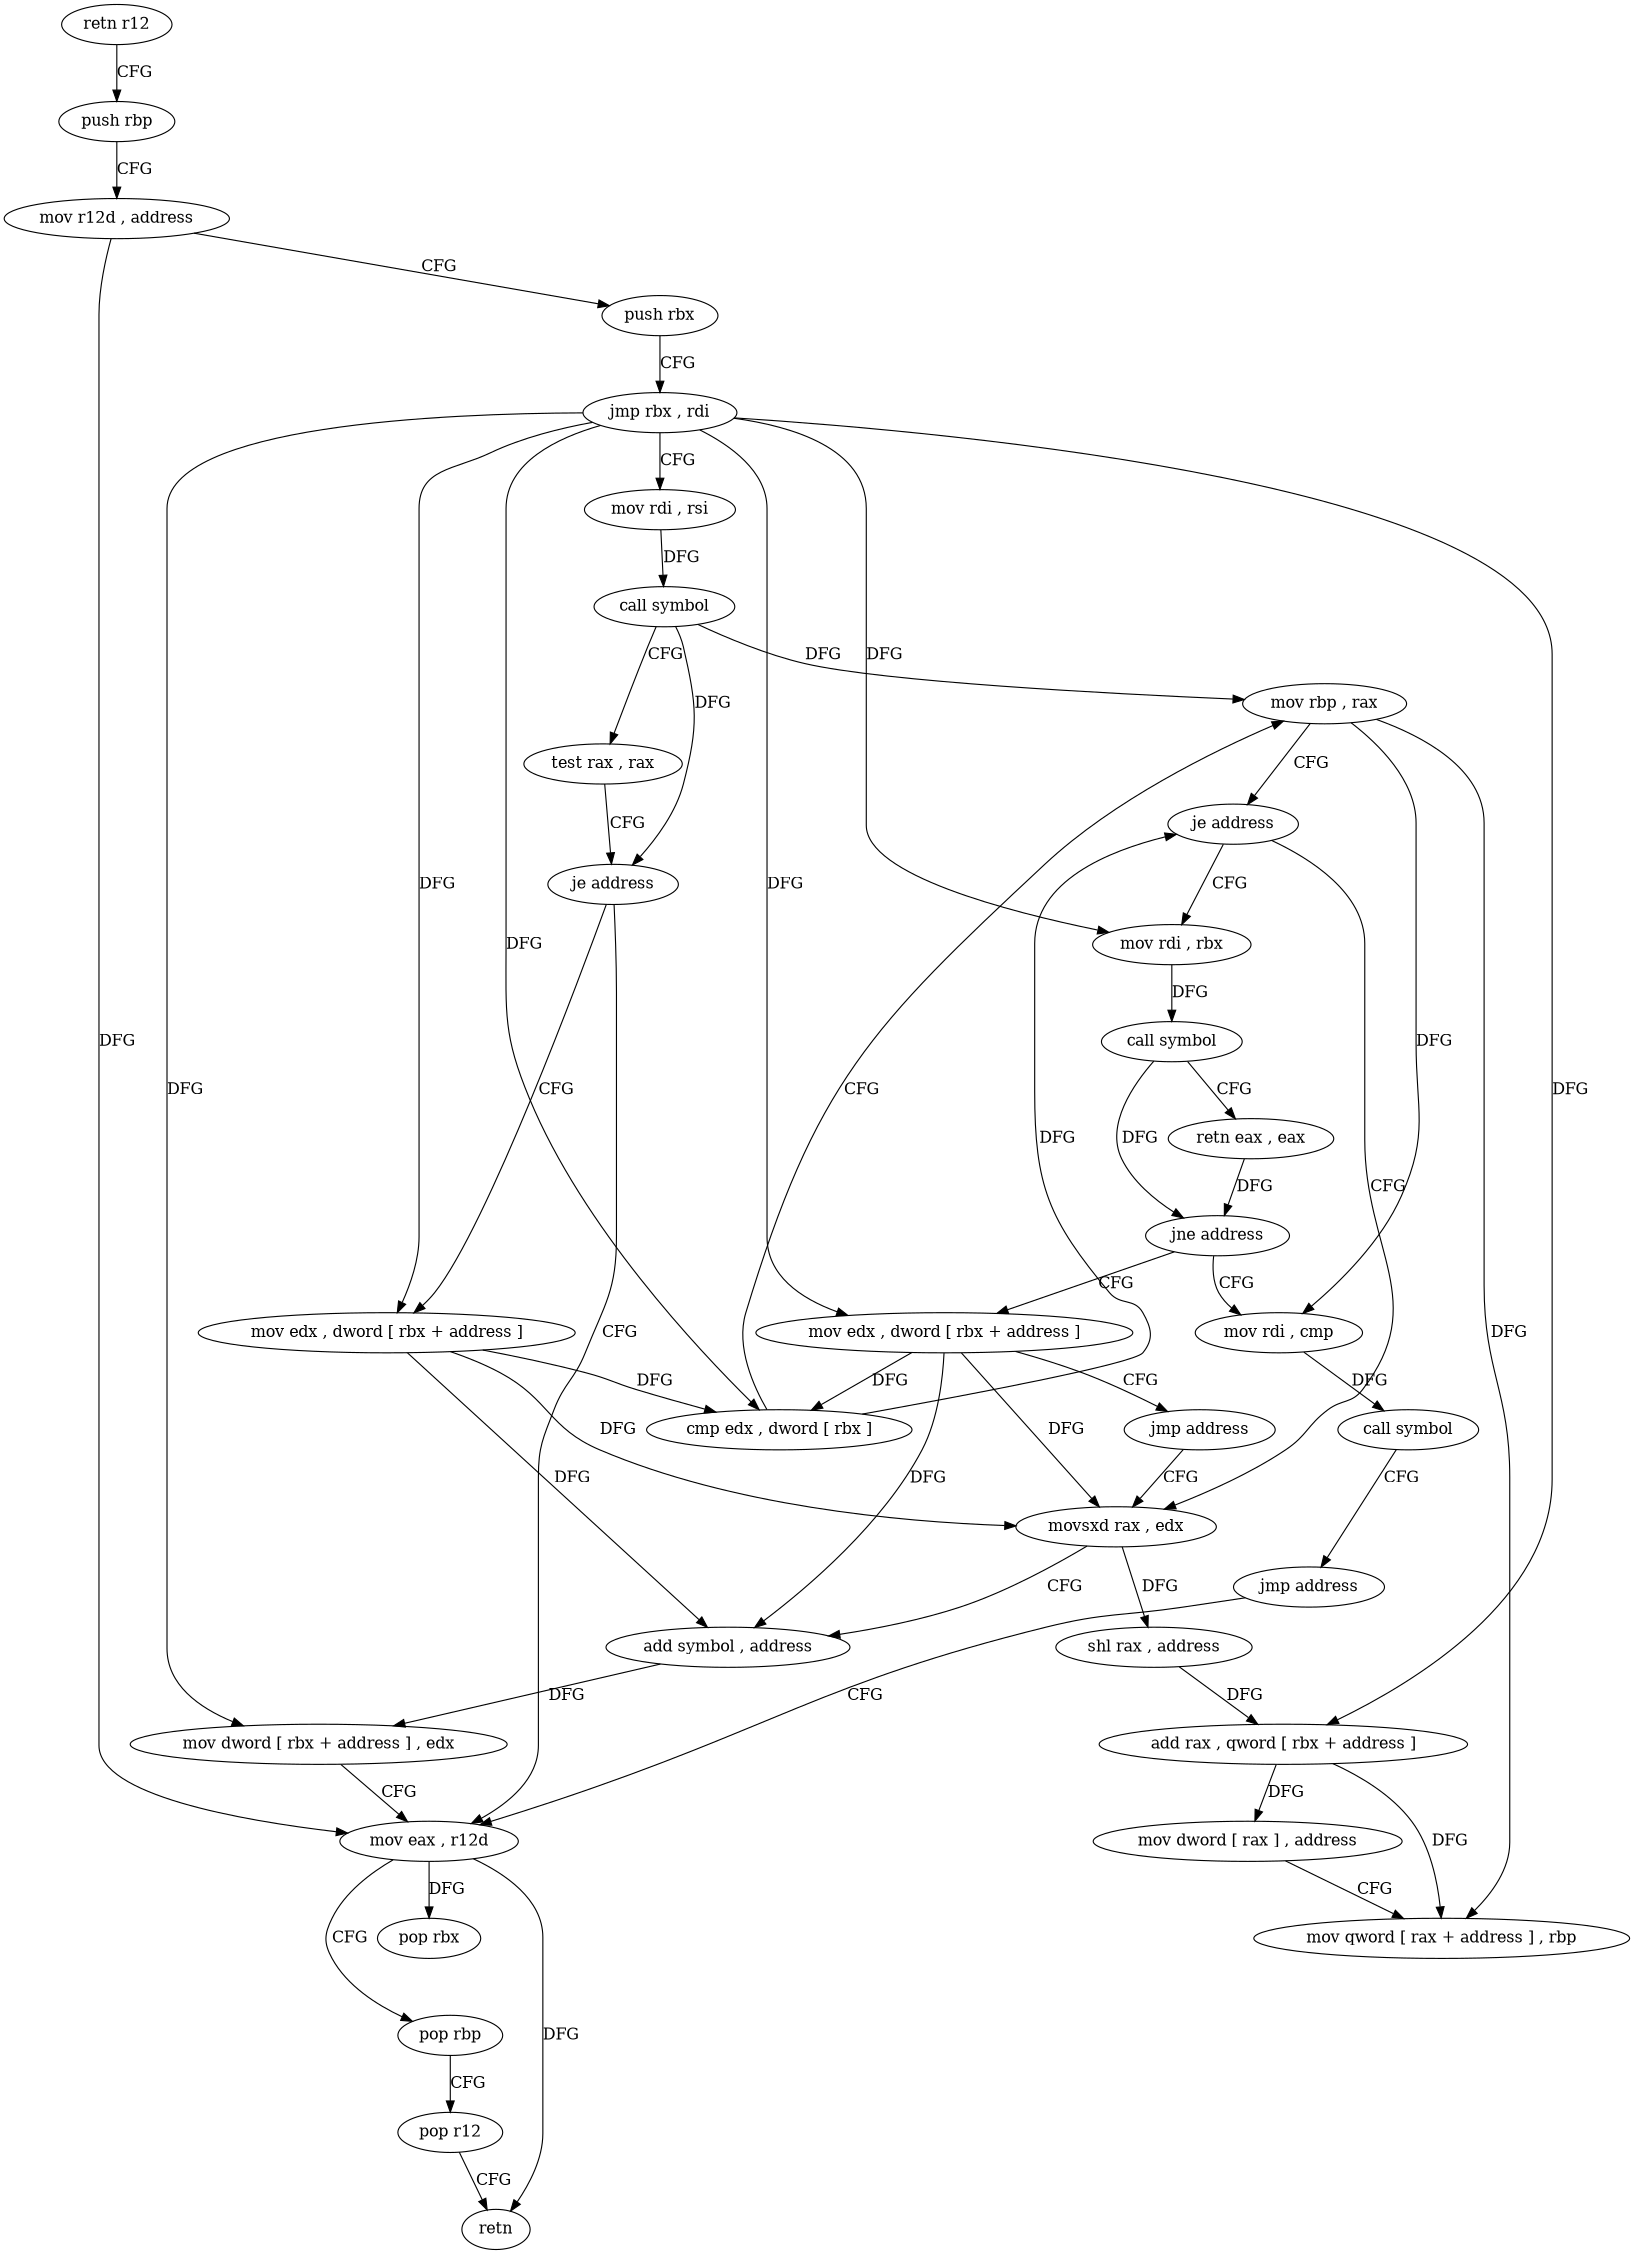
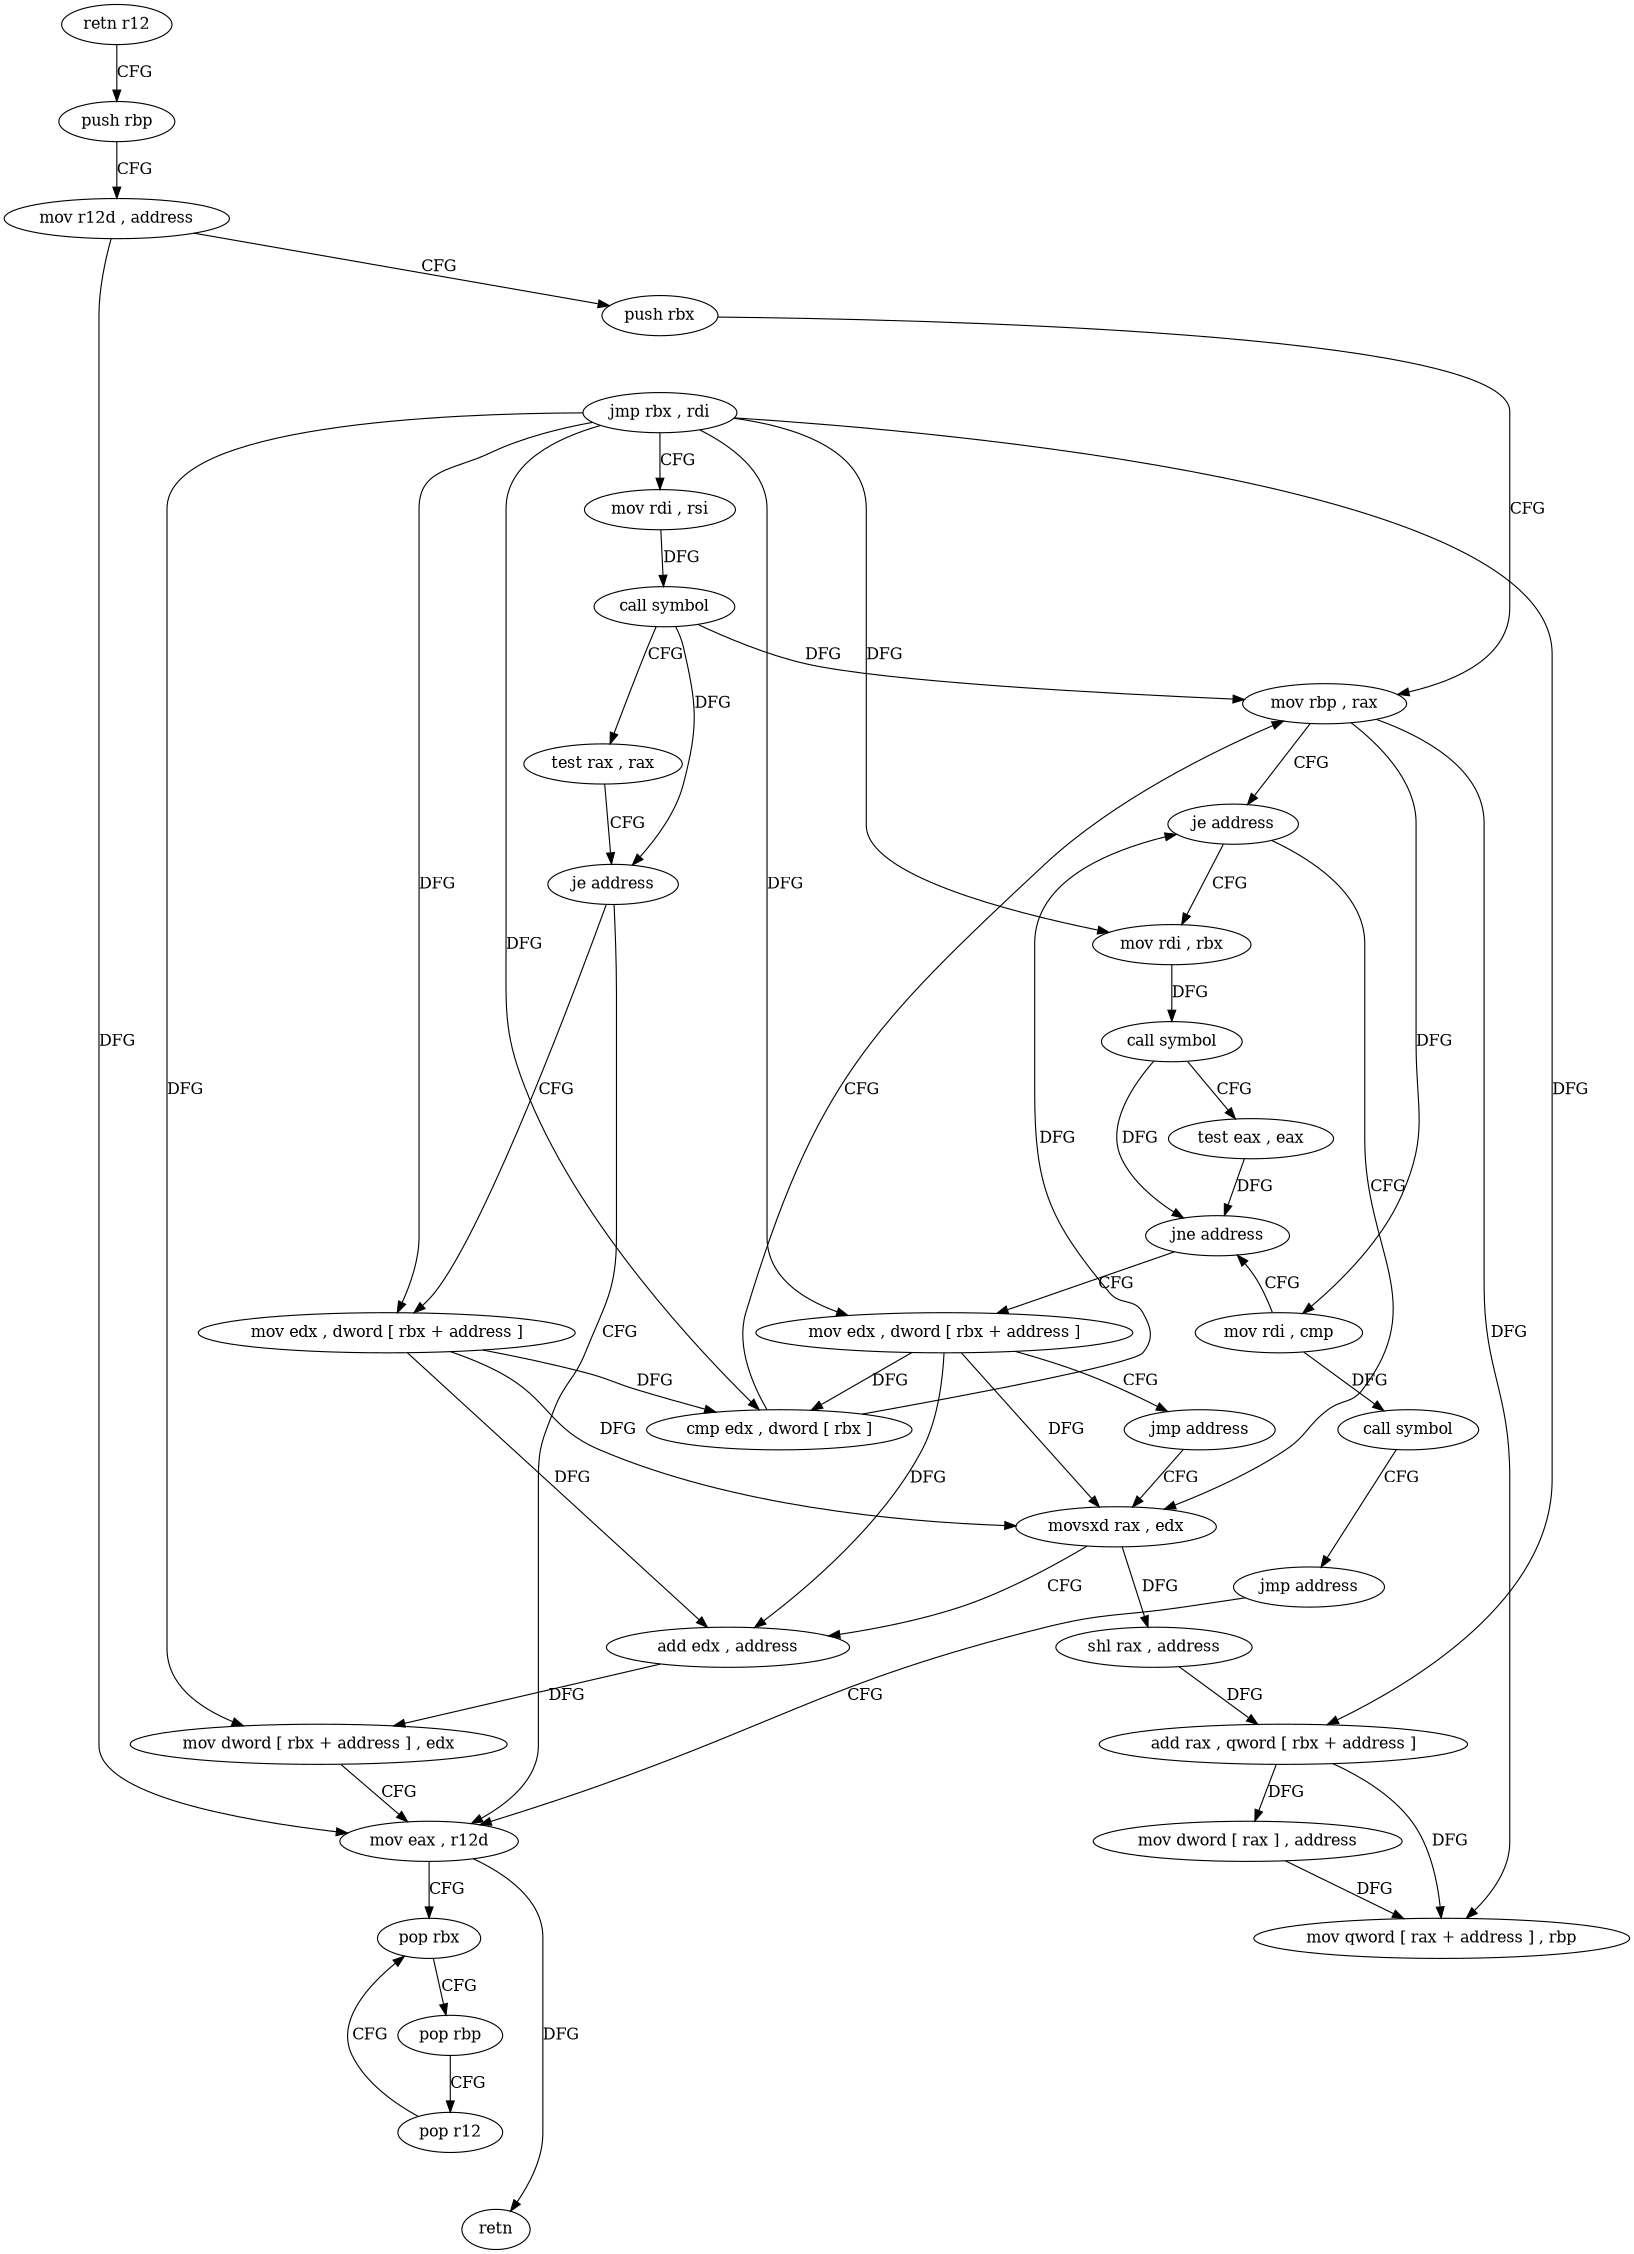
(660, 359) -> (1290, 345)
(1251, 1139) -> (1251, 1139)
(1215, 1285) -> (1261, 1287)
(728, 1647) -> (728, 1647)
(447, 1890) -> (447, 1890)
(1375, 1890) -> (1375, 1890)
(326, 1942) -> (438, 1981)
(471, 2176) -> (349, 2047)
